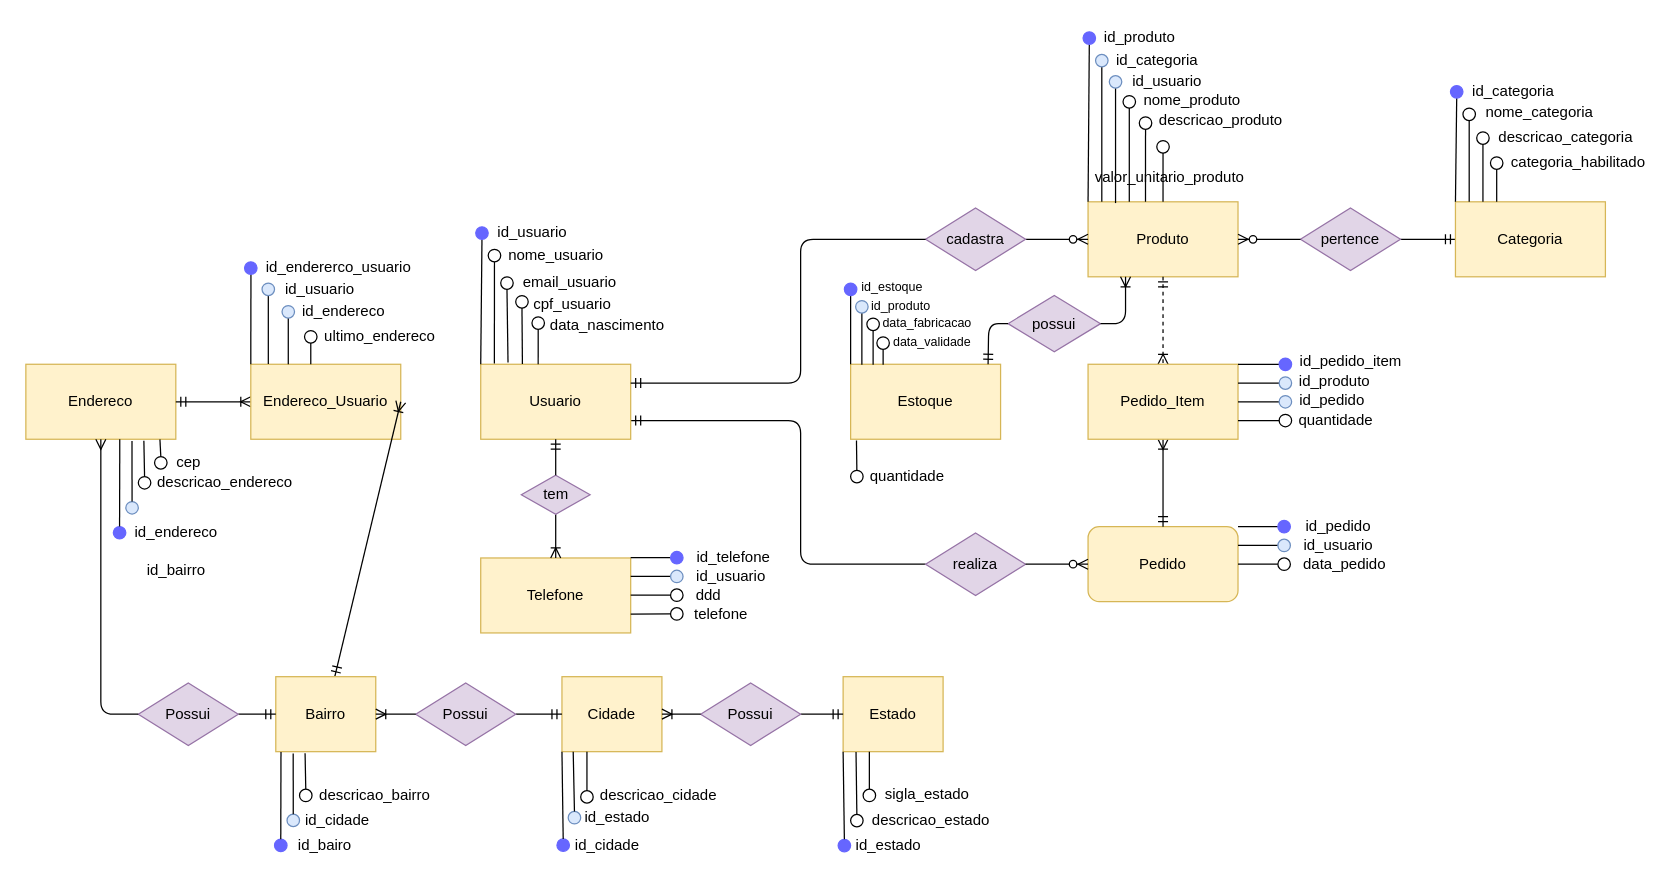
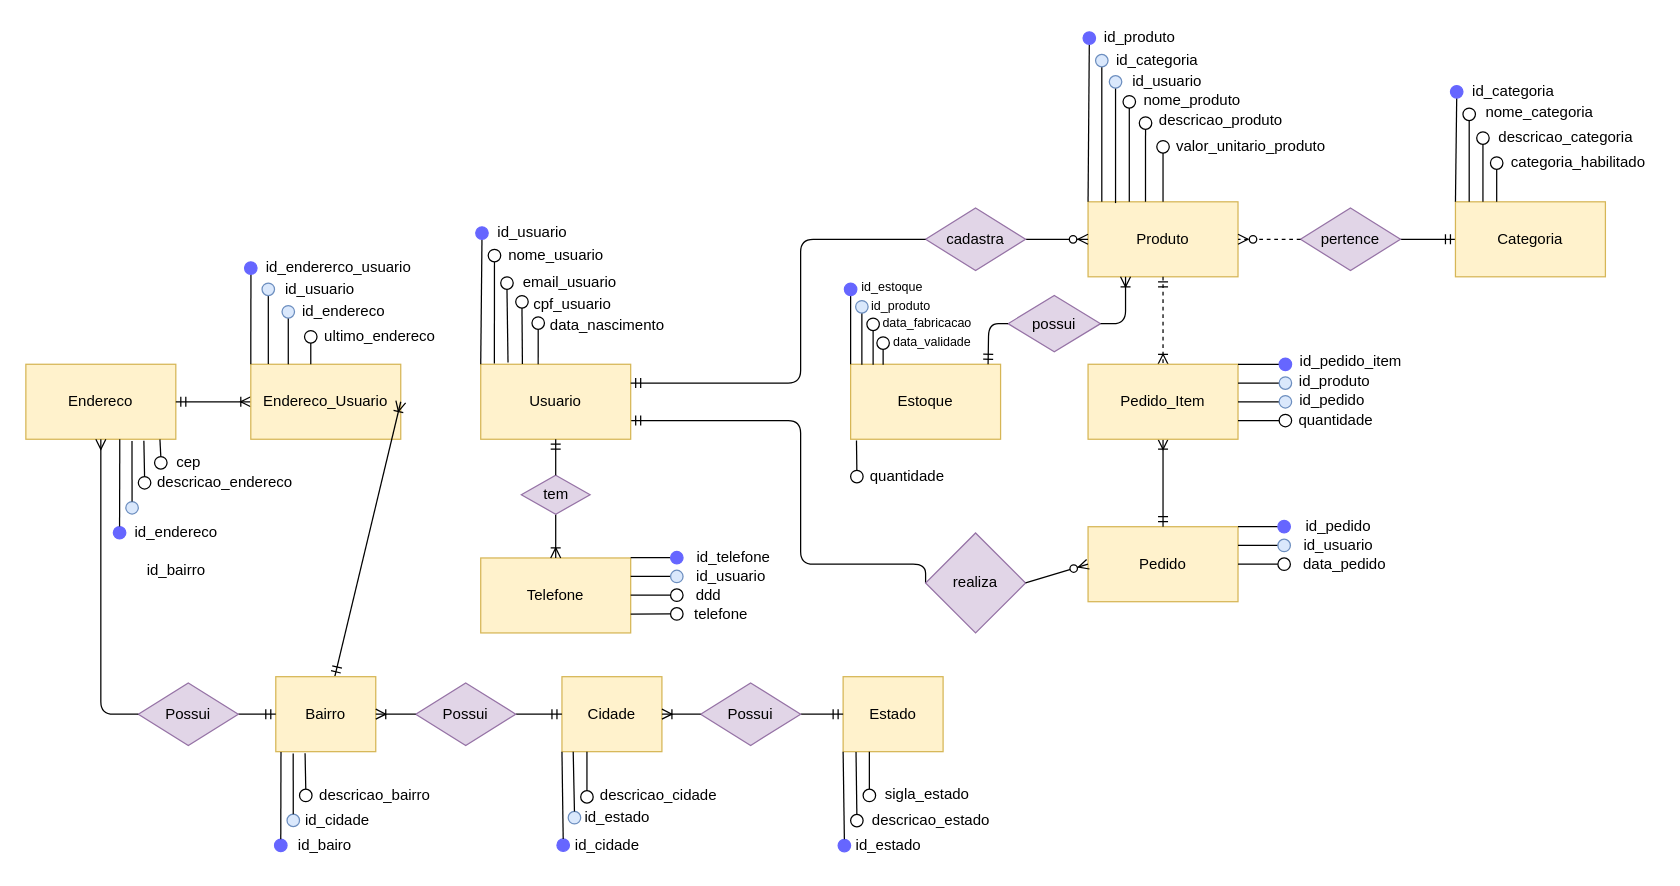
(1169, 178) -> (1251, 147)
(1276, 239) -> (1276, 239)
(976, 564) -> (976, 583)
(1163, 564) -> (1163, 564)
